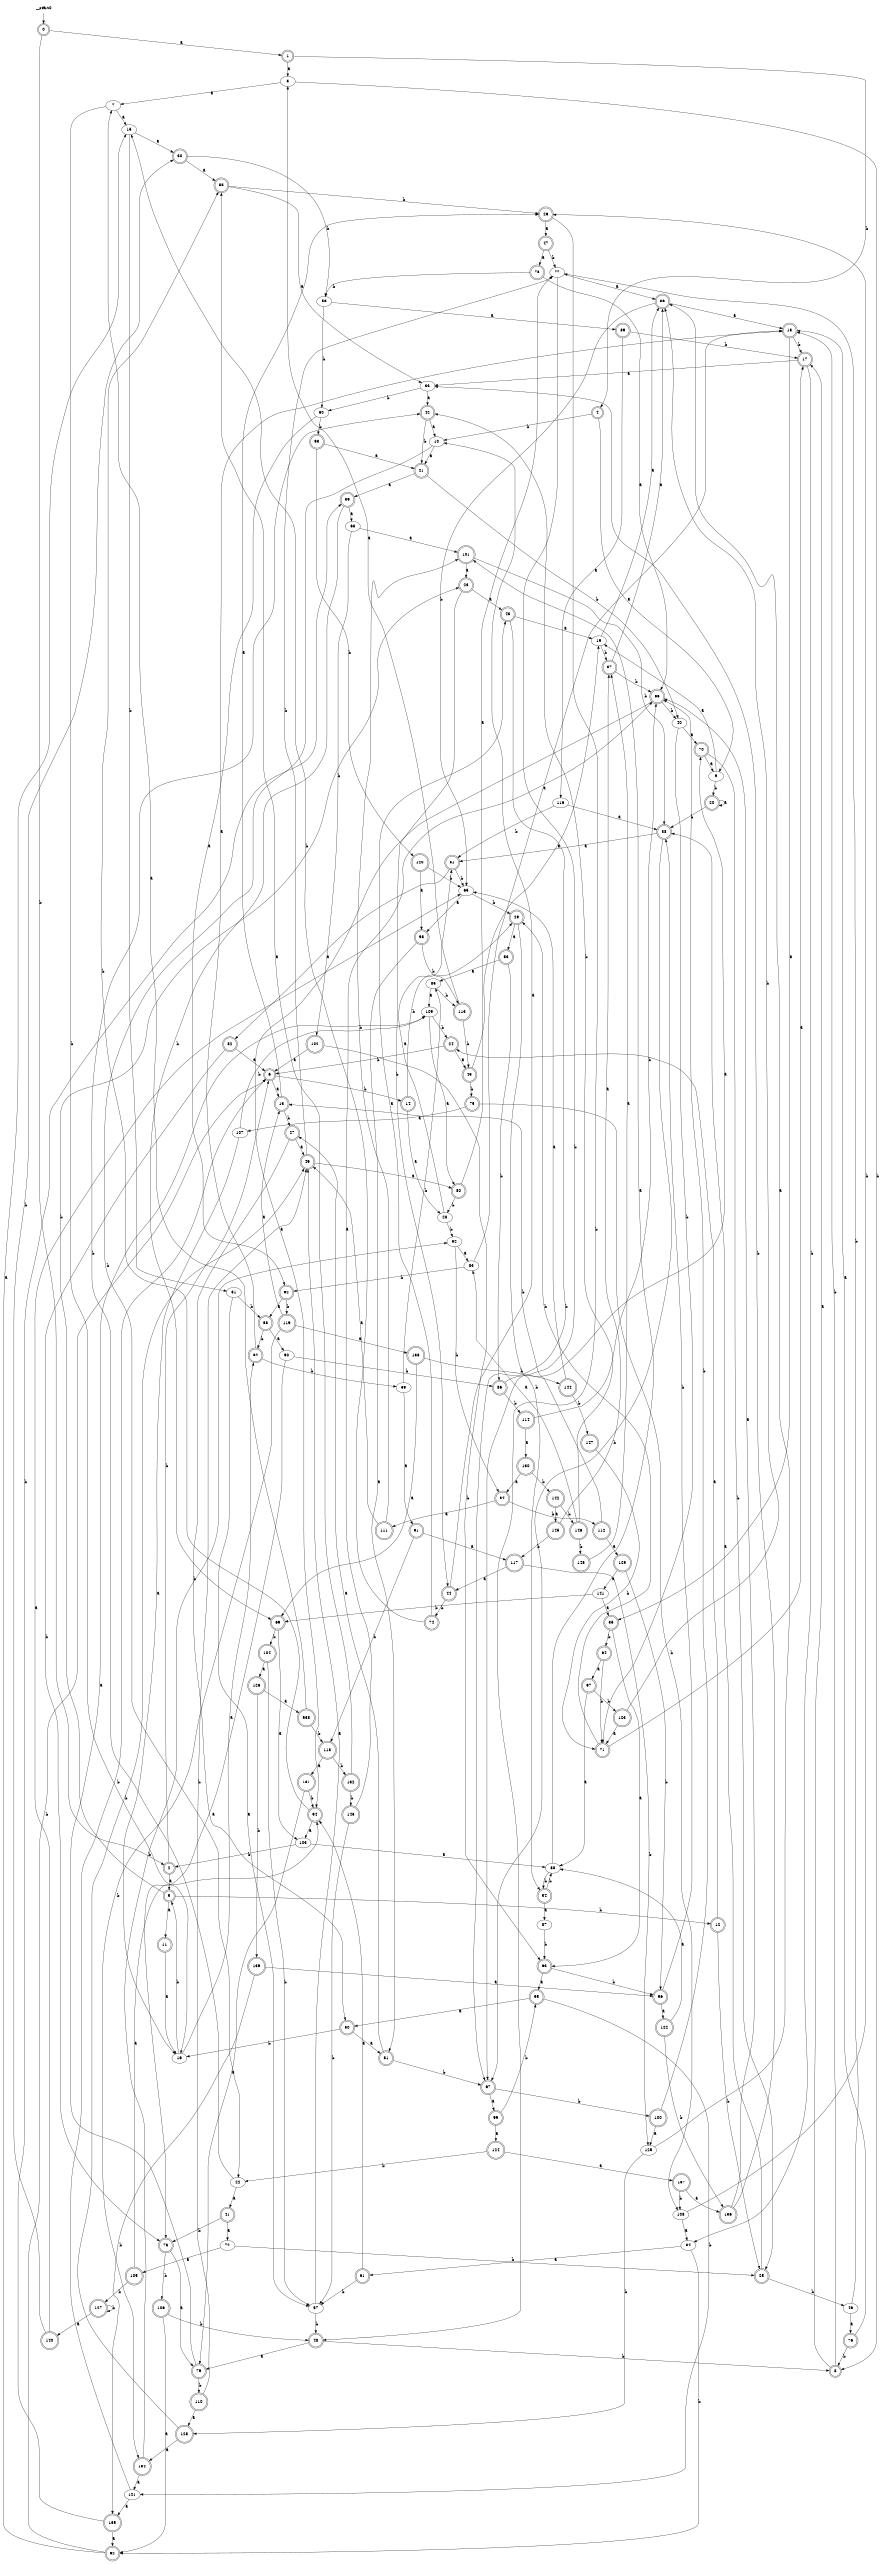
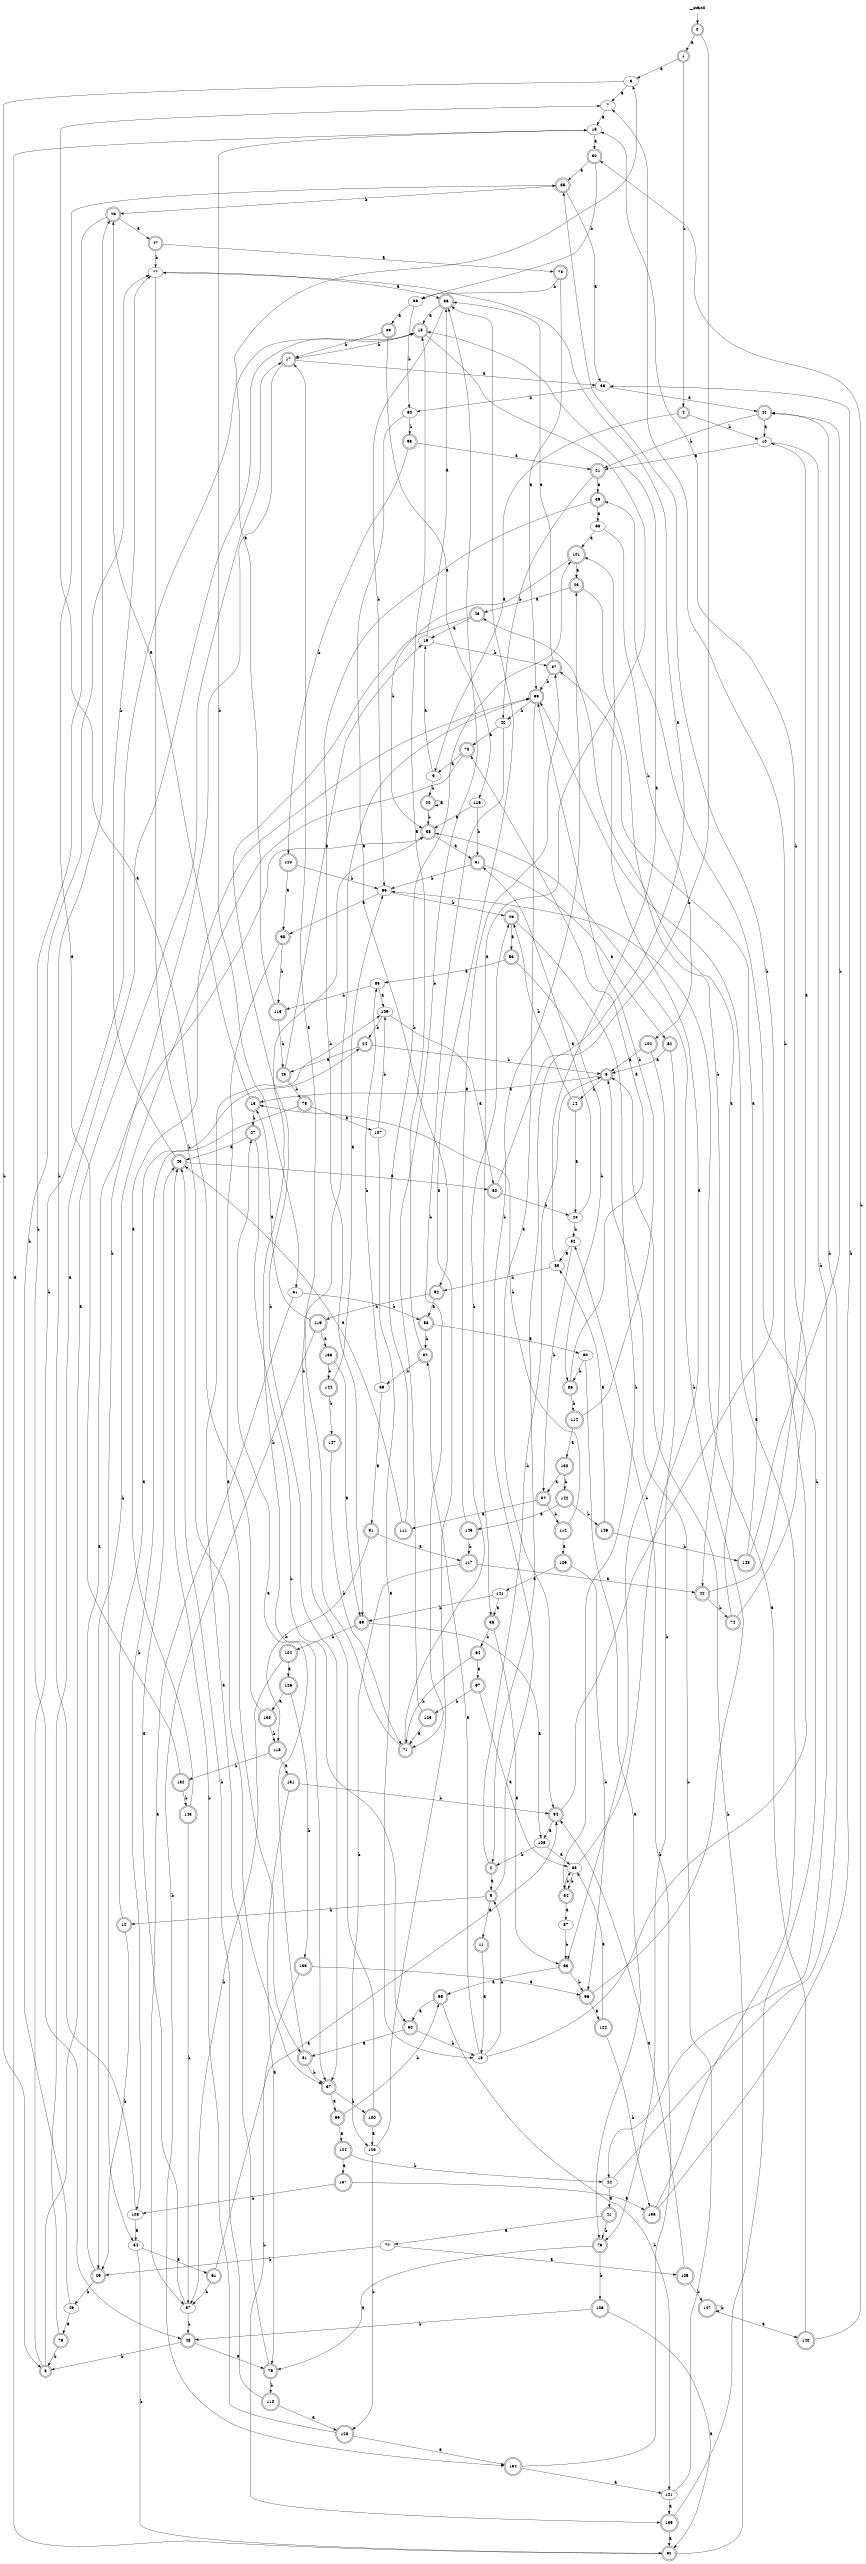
(585, 944) -> (839, 966)
(71, 1083) -> (784, 1139)
(306, 1718) -> (267, 1718)
